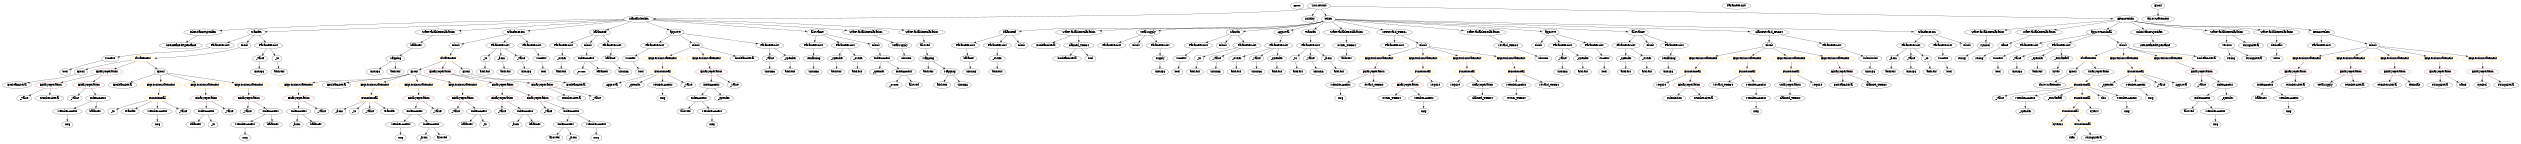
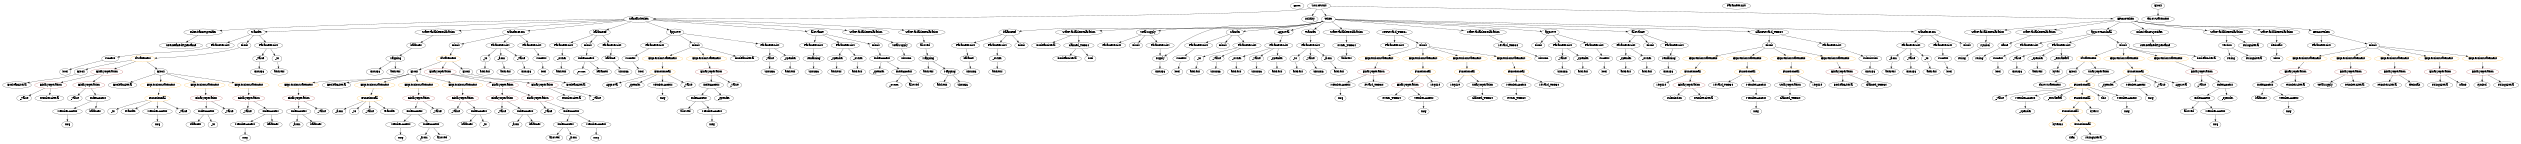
(1358, 25) -> (1241, 25)
(1769, 32) -> (1769, 32)
